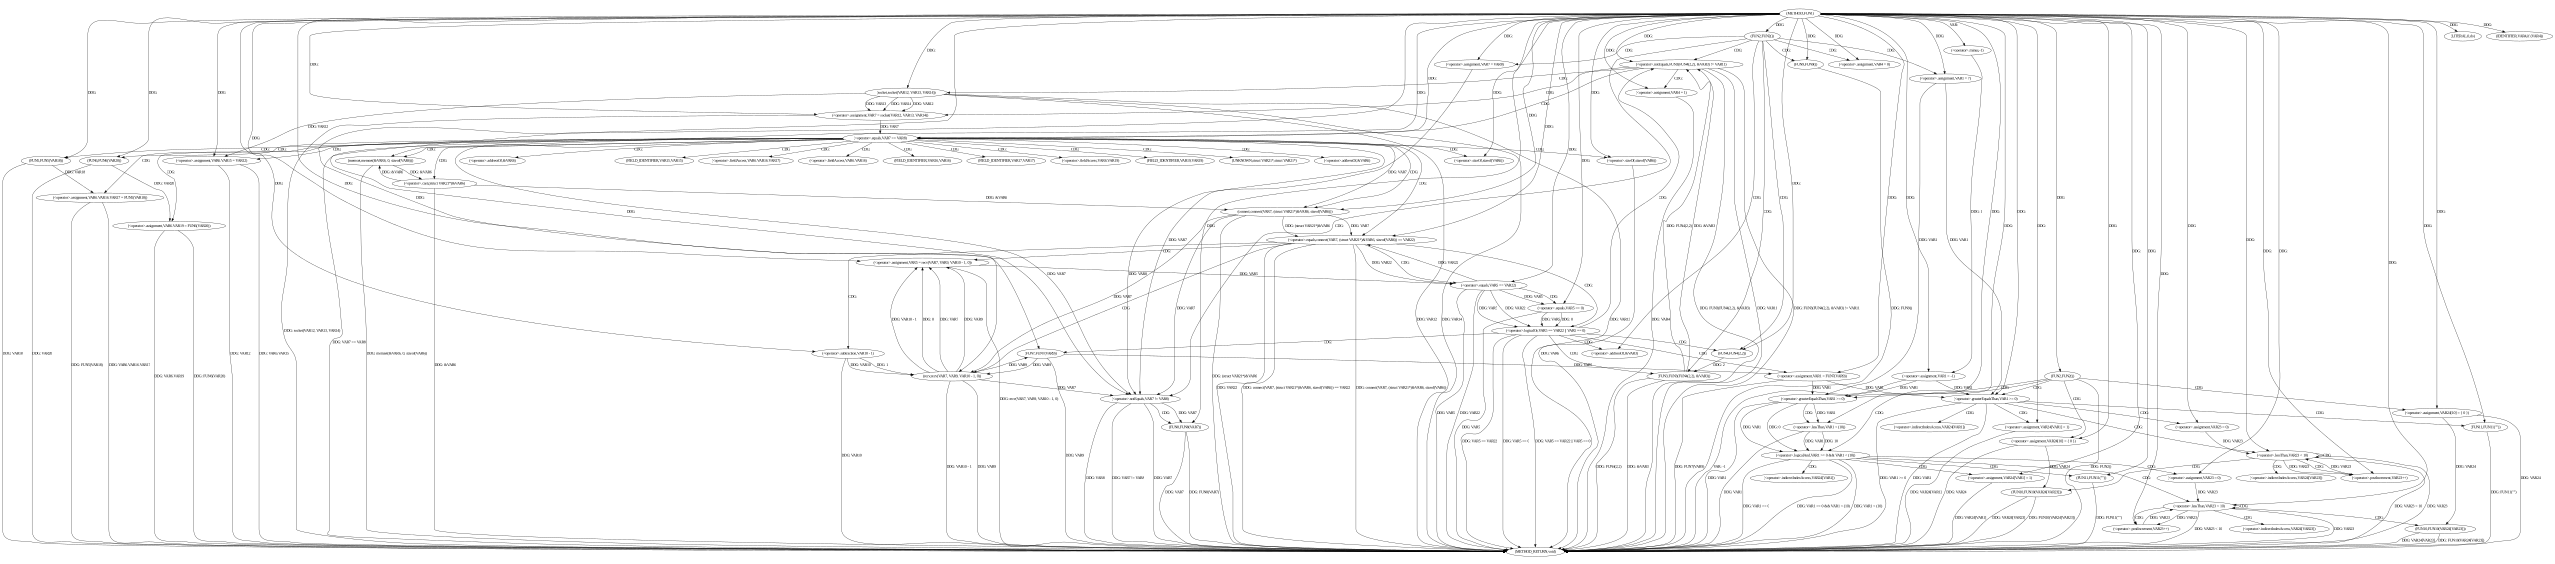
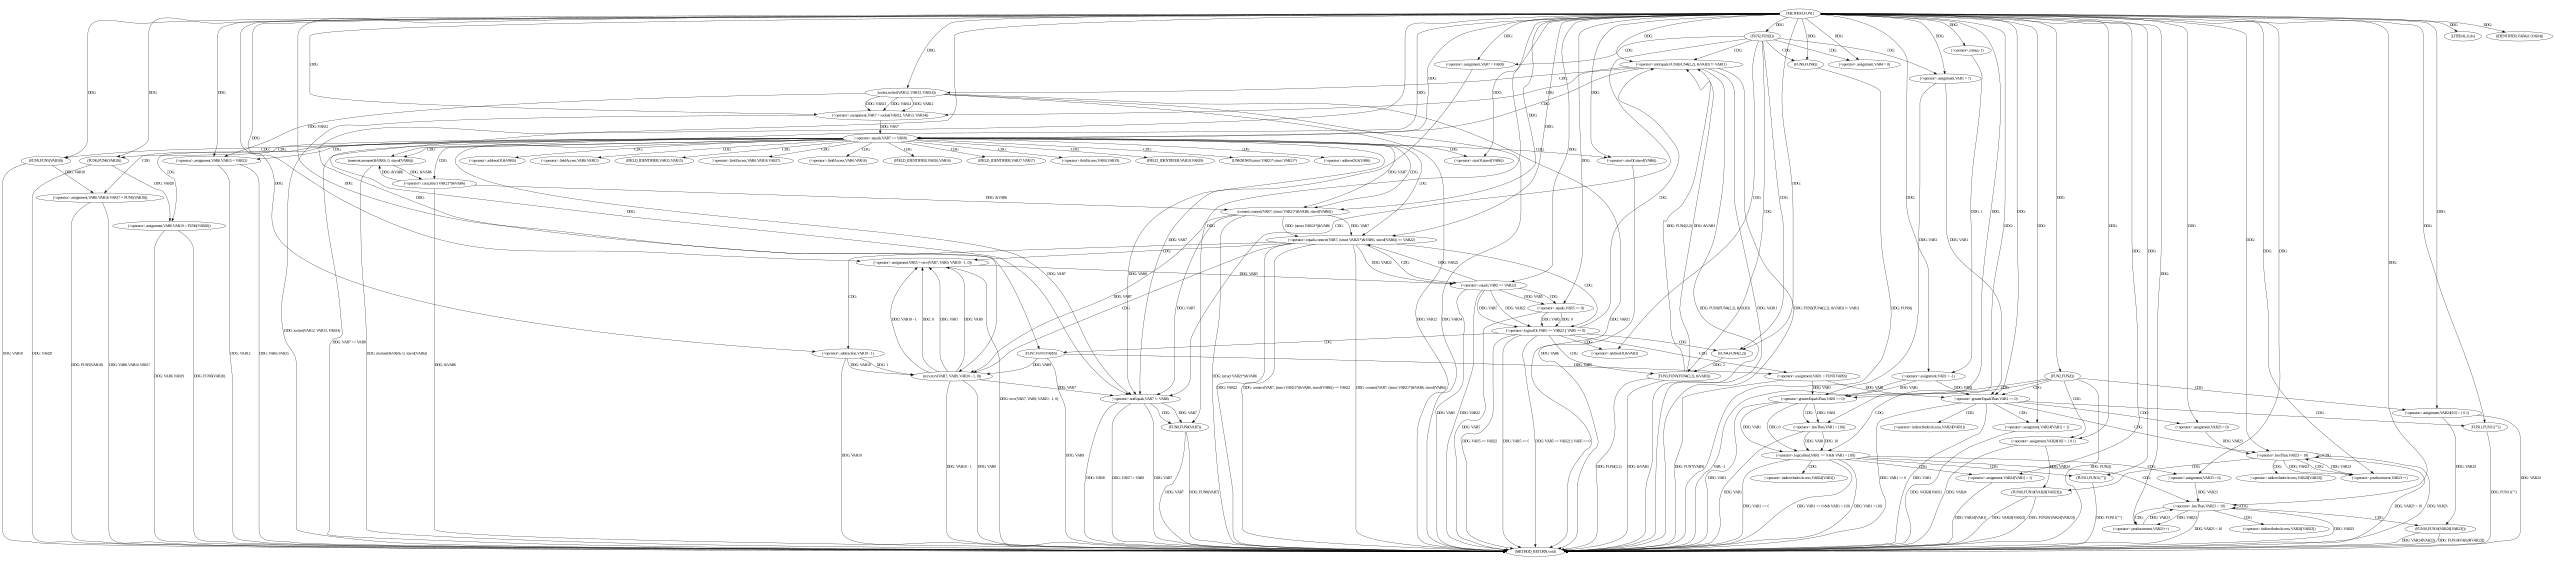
(1954, 25) -> (1954, 25)
(1661, 93) -> none
none -> (570, 161)
(1890, 180) -> none
(998, 367) -> none
